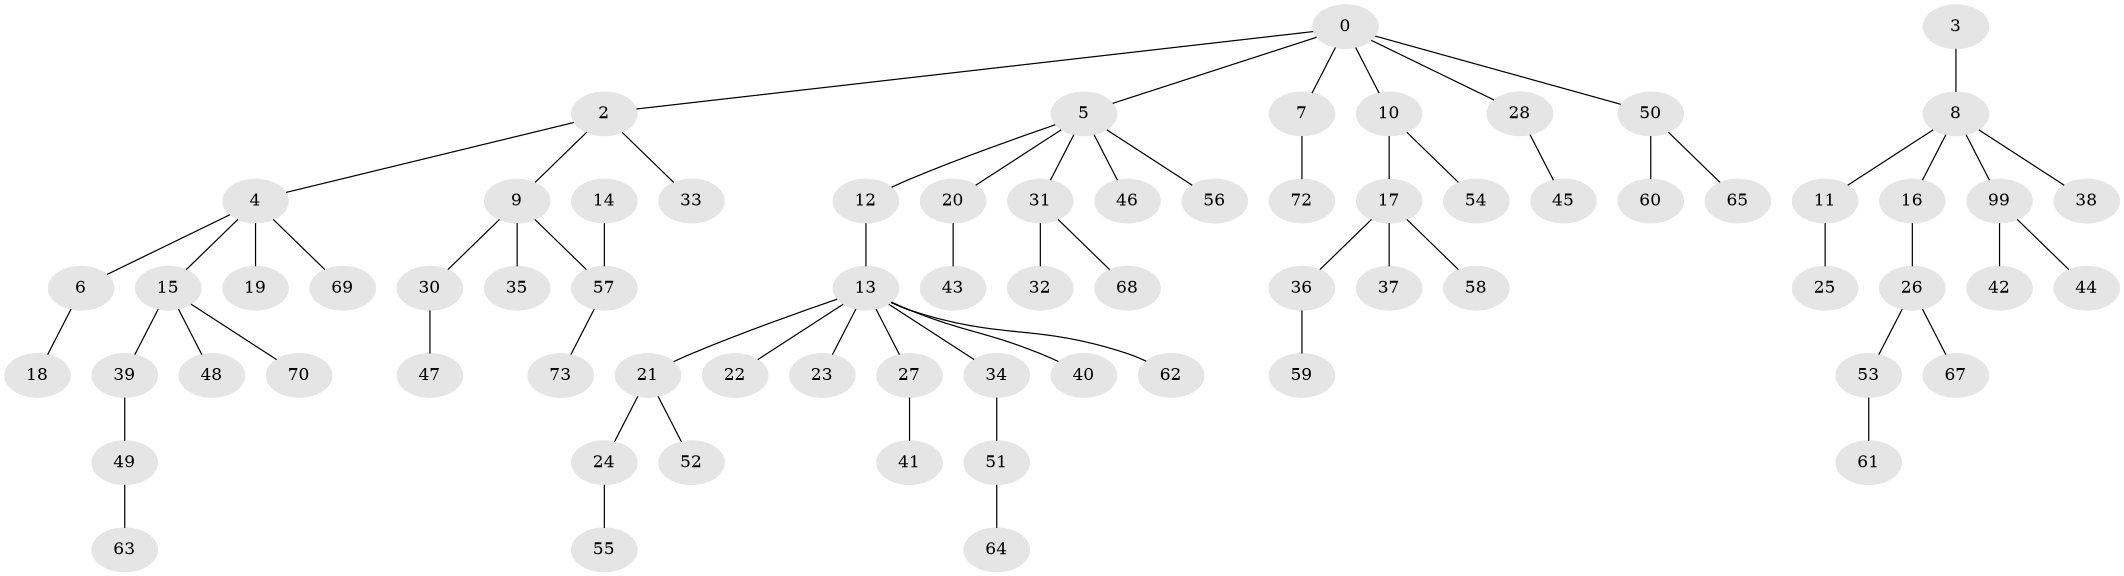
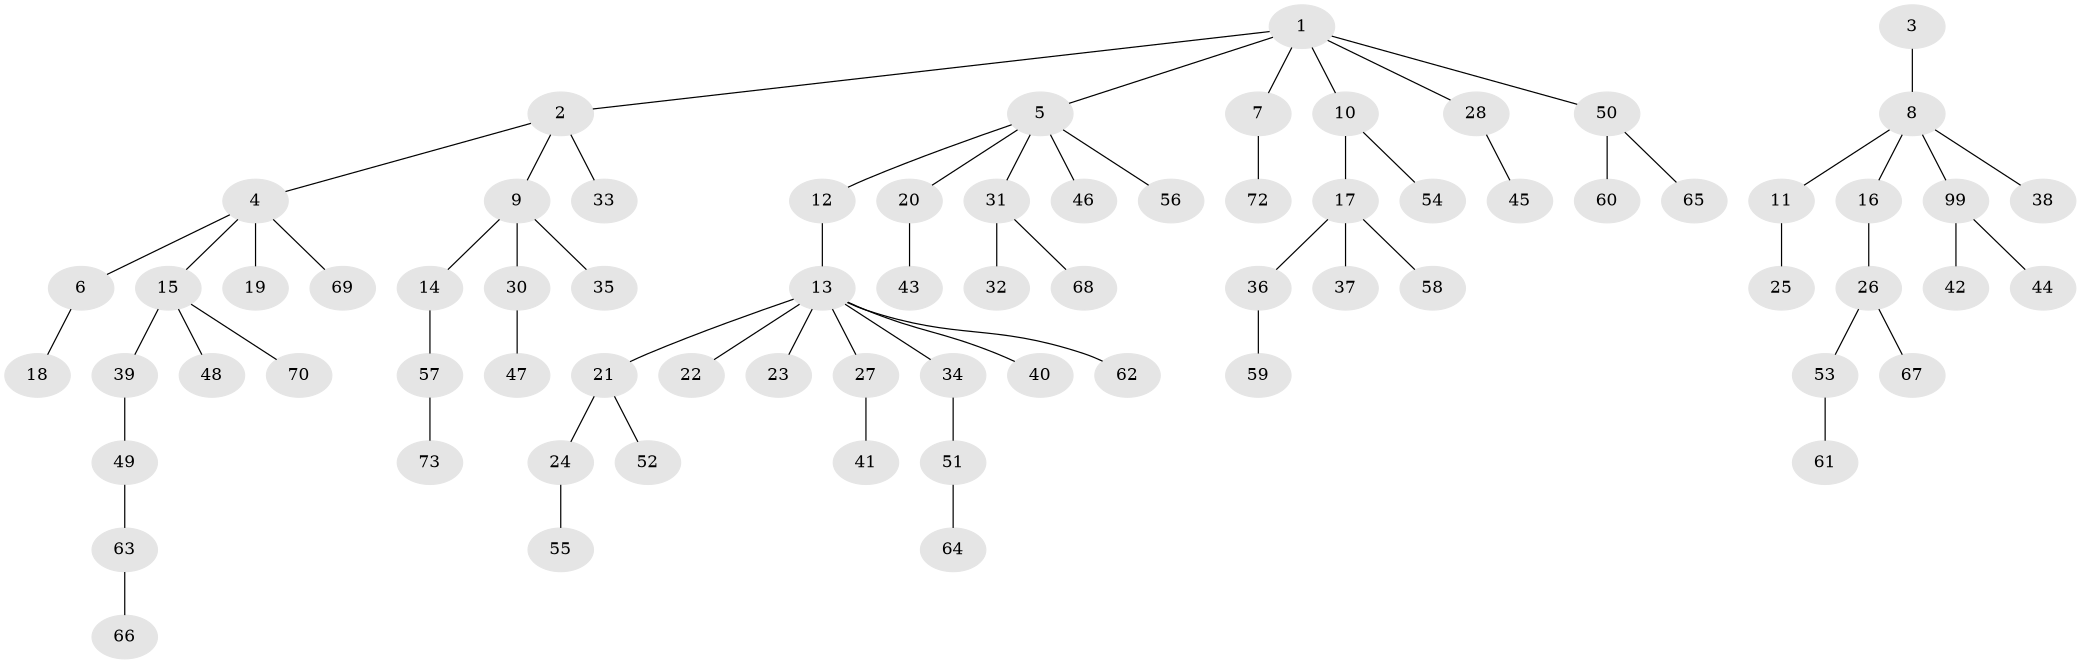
(1346, 27) -> (1302, 27)
(561, 245) -> (474, 245)
none -> (125, 637)
